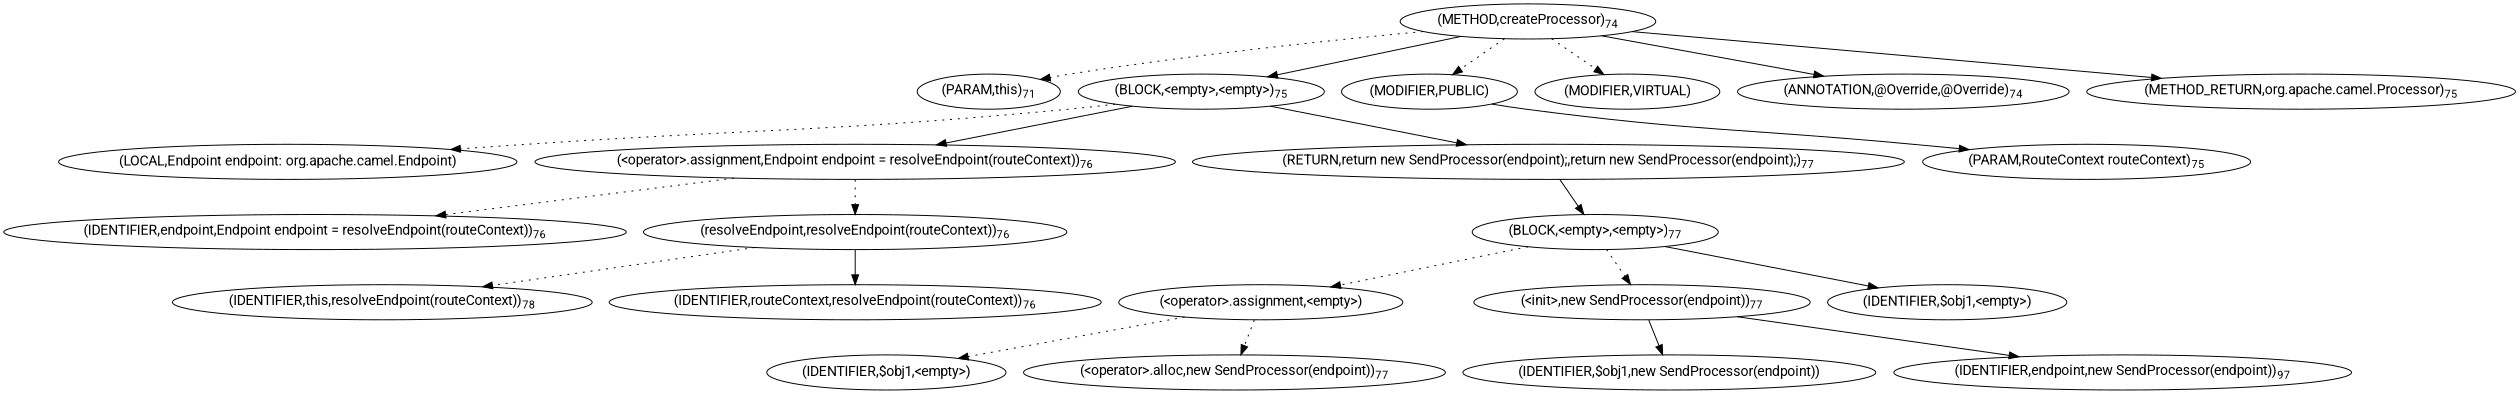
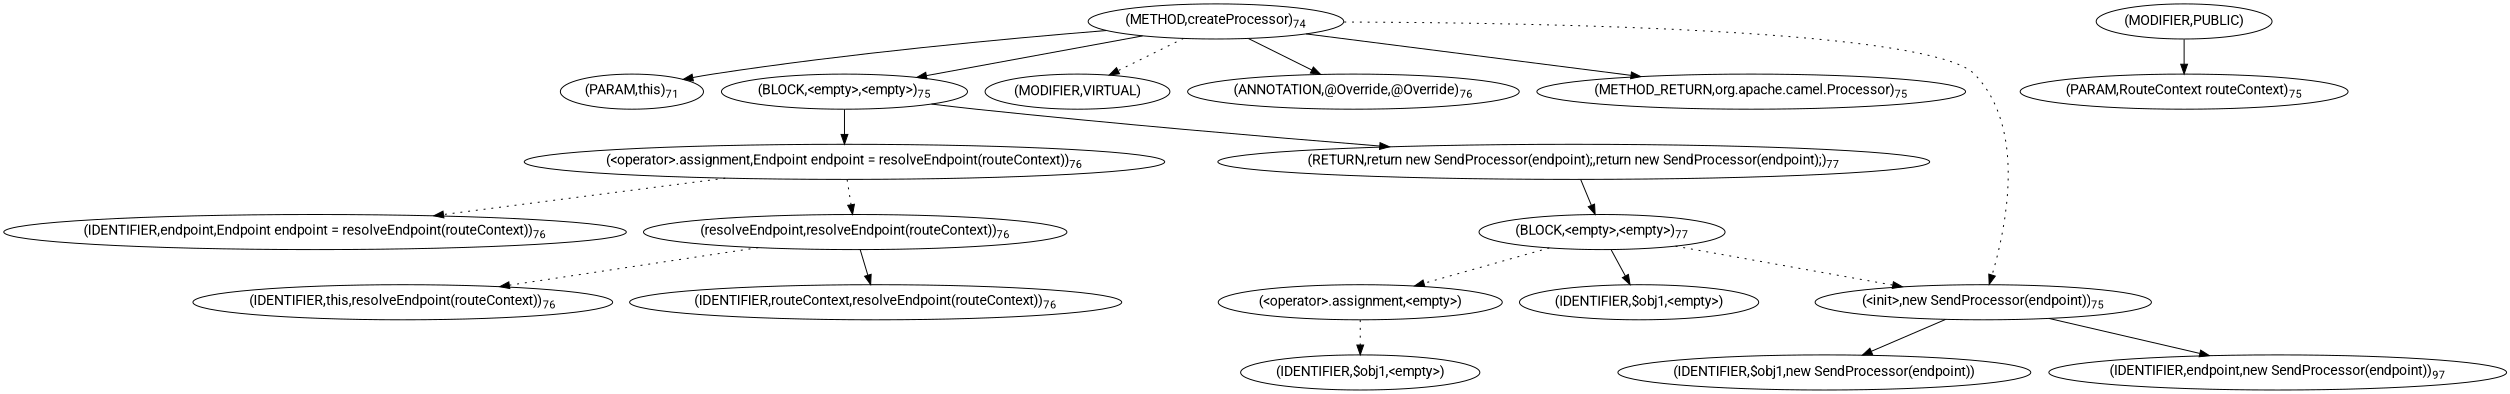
(1236, 51) -> (899, 50)
(1482, 54) -> (1767, 35)
(2016, 90) -> (1467, 90)
(288, 162) -> none
(529, 301) -> (550, 301)
(1757, 301) -> (2098, 301)
(1234, 372) -> none
